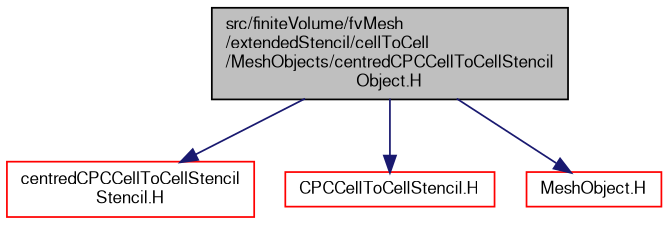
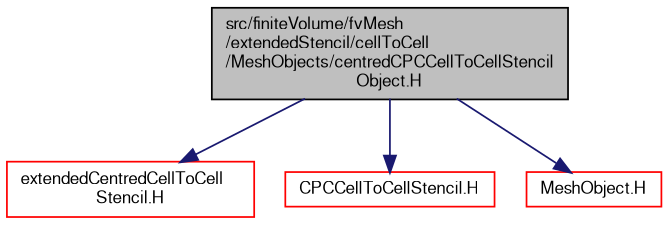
(131, 189) -> (131, 189)
